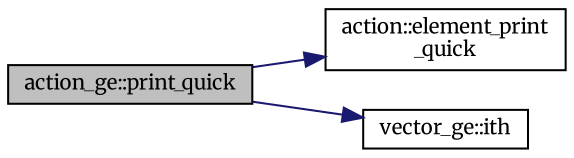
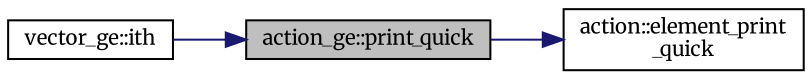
(298, 108) -> (199, 40)
